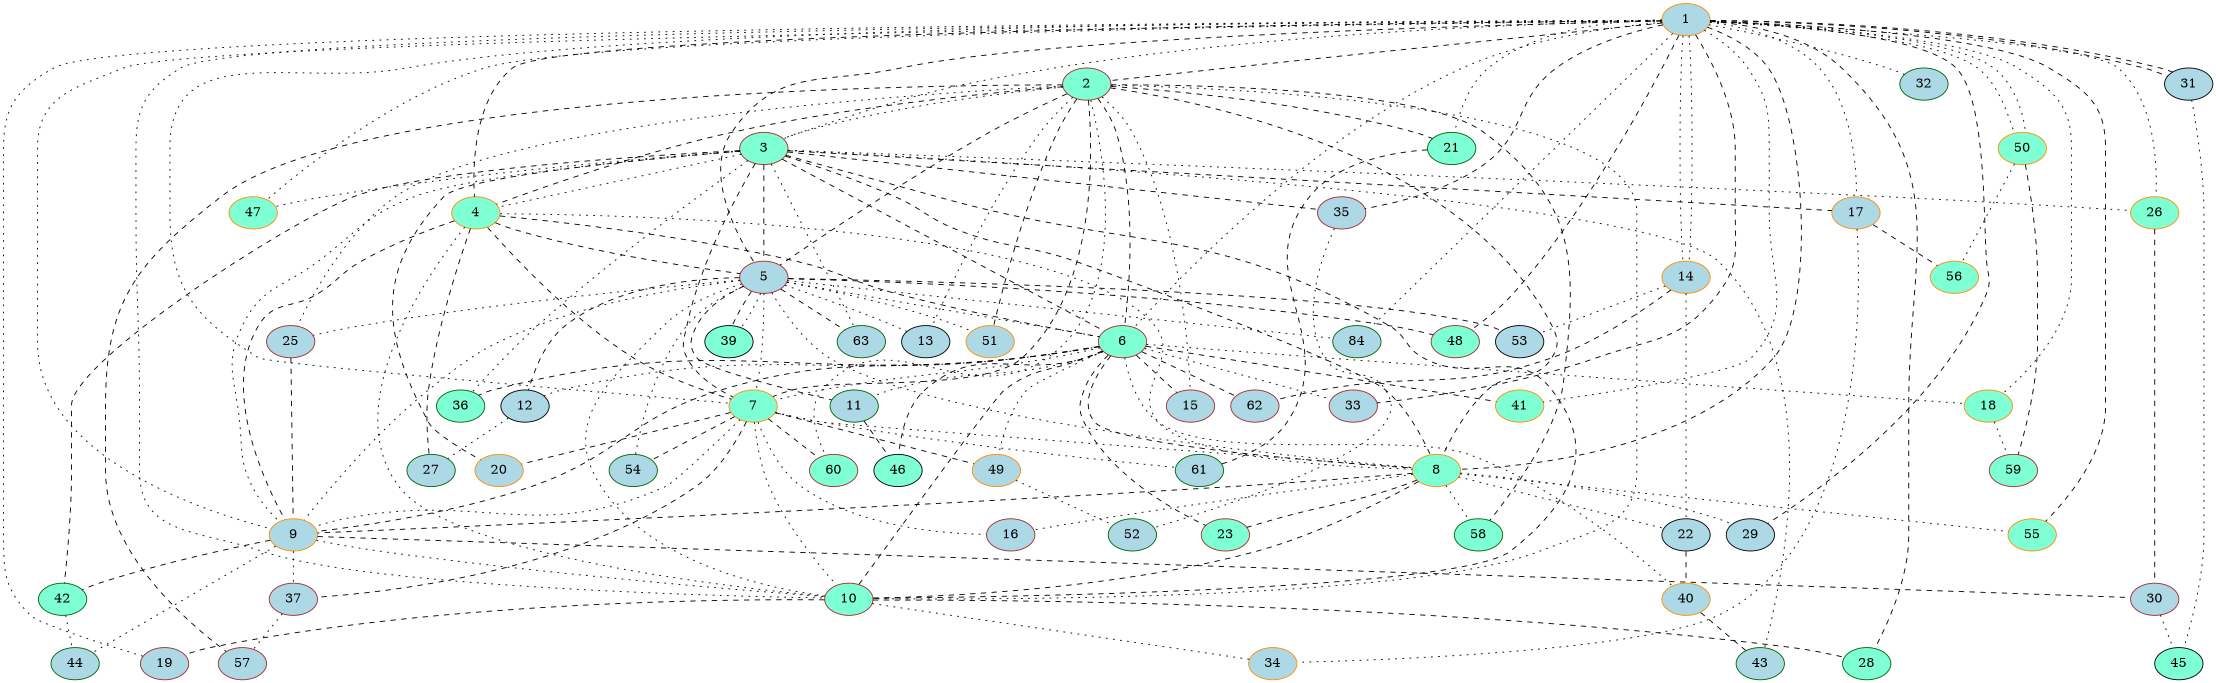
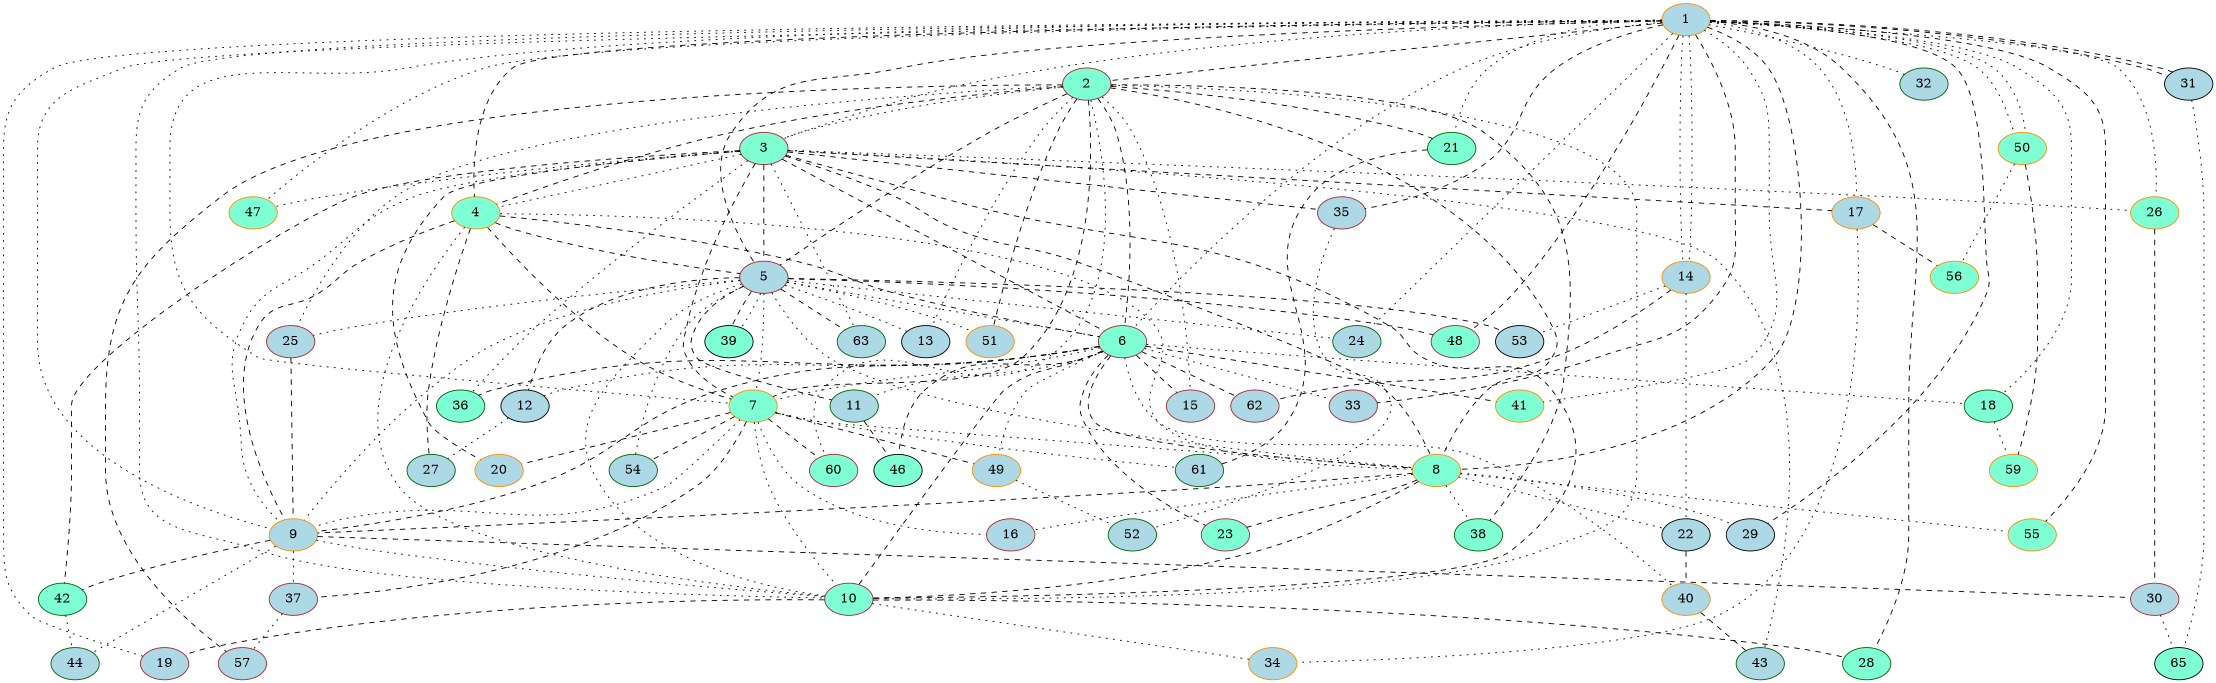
(1357, 342) -> (1357, 342)
(1988, 406) -> (1988, 406)
(2013, 470) -> (2013, 470)
(1479, 535) -> (1479, 535)
(2179, 664) -> (2179, 664)
